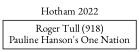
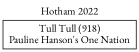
(70, 35) -> (70, 35)
